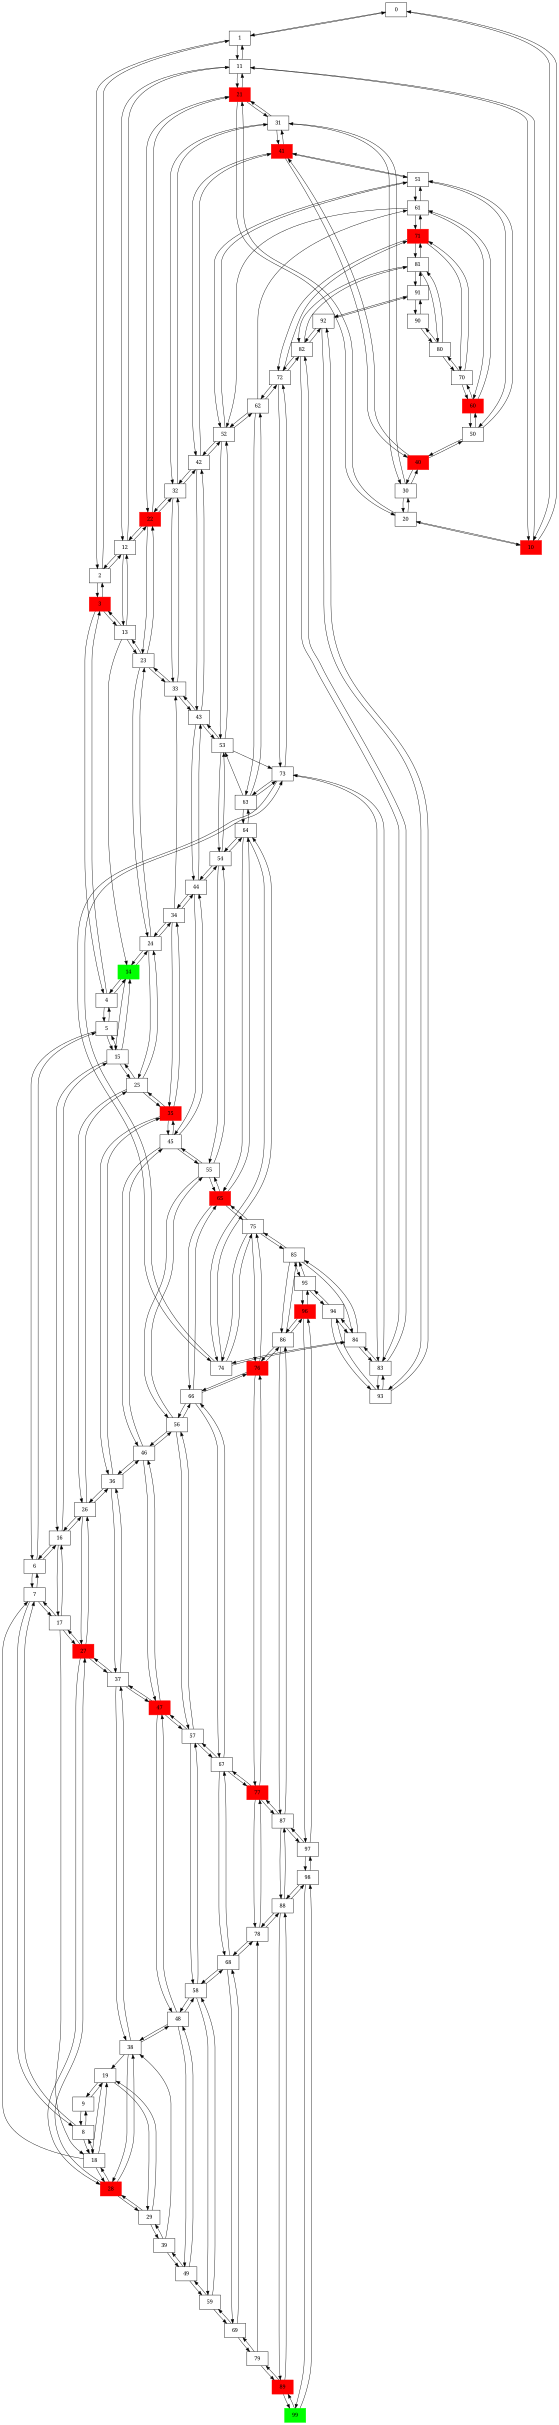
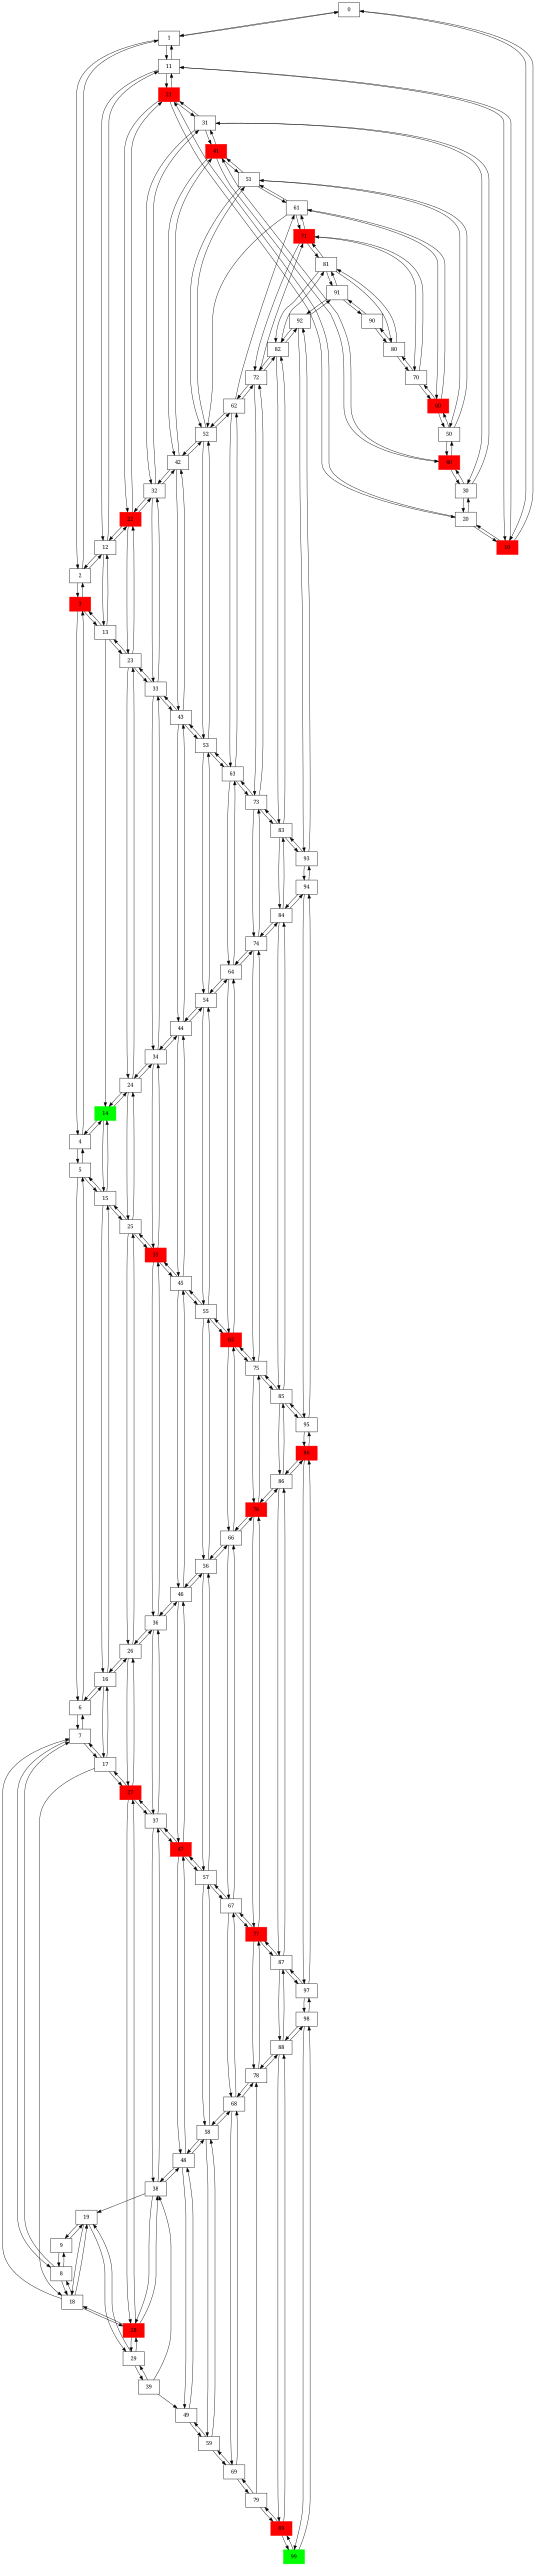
(251, 759) -> (216, 759)
none -> (152, 871)
(179, 2261) -> none
